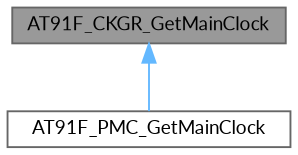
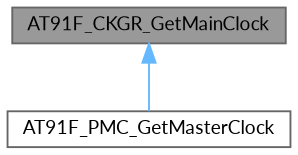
(149, 129) -> (149, 129)
